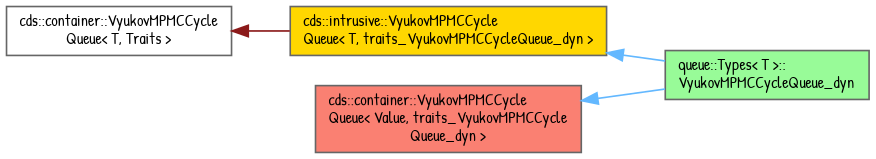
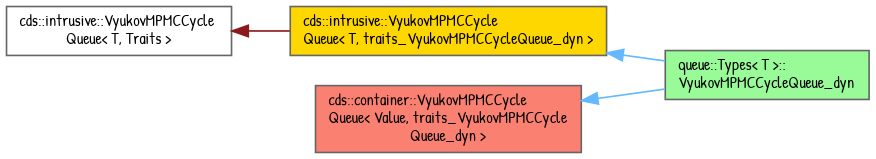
(119, 31) -> (119, 31)
